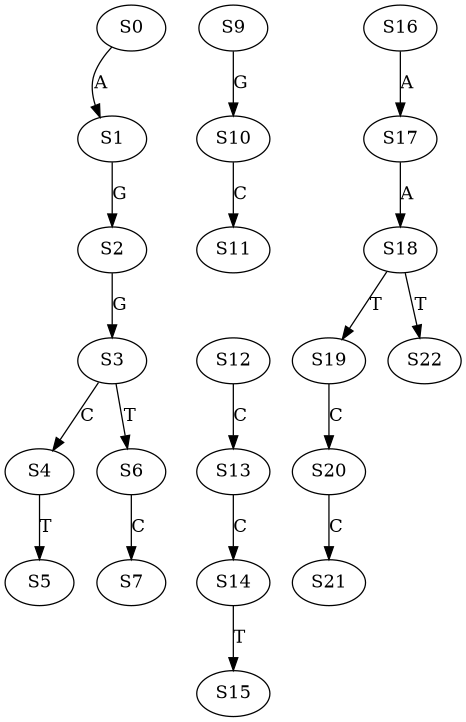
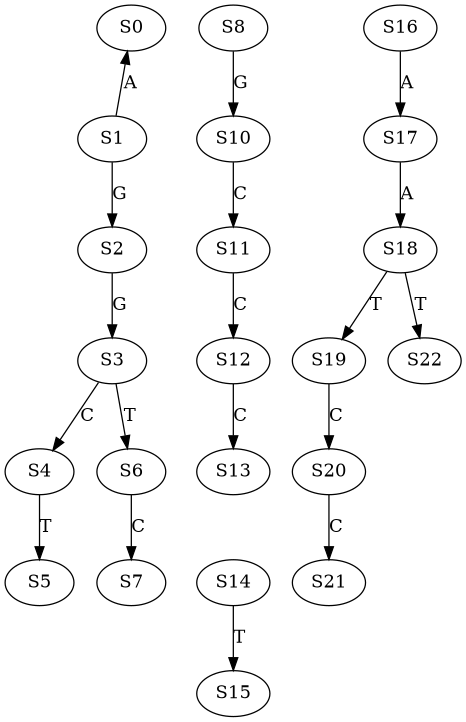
(233, 28) -> (233, 28)
(94, 74) -> (121, 90)
none -> (233, 299)
(233, 521) -> none
